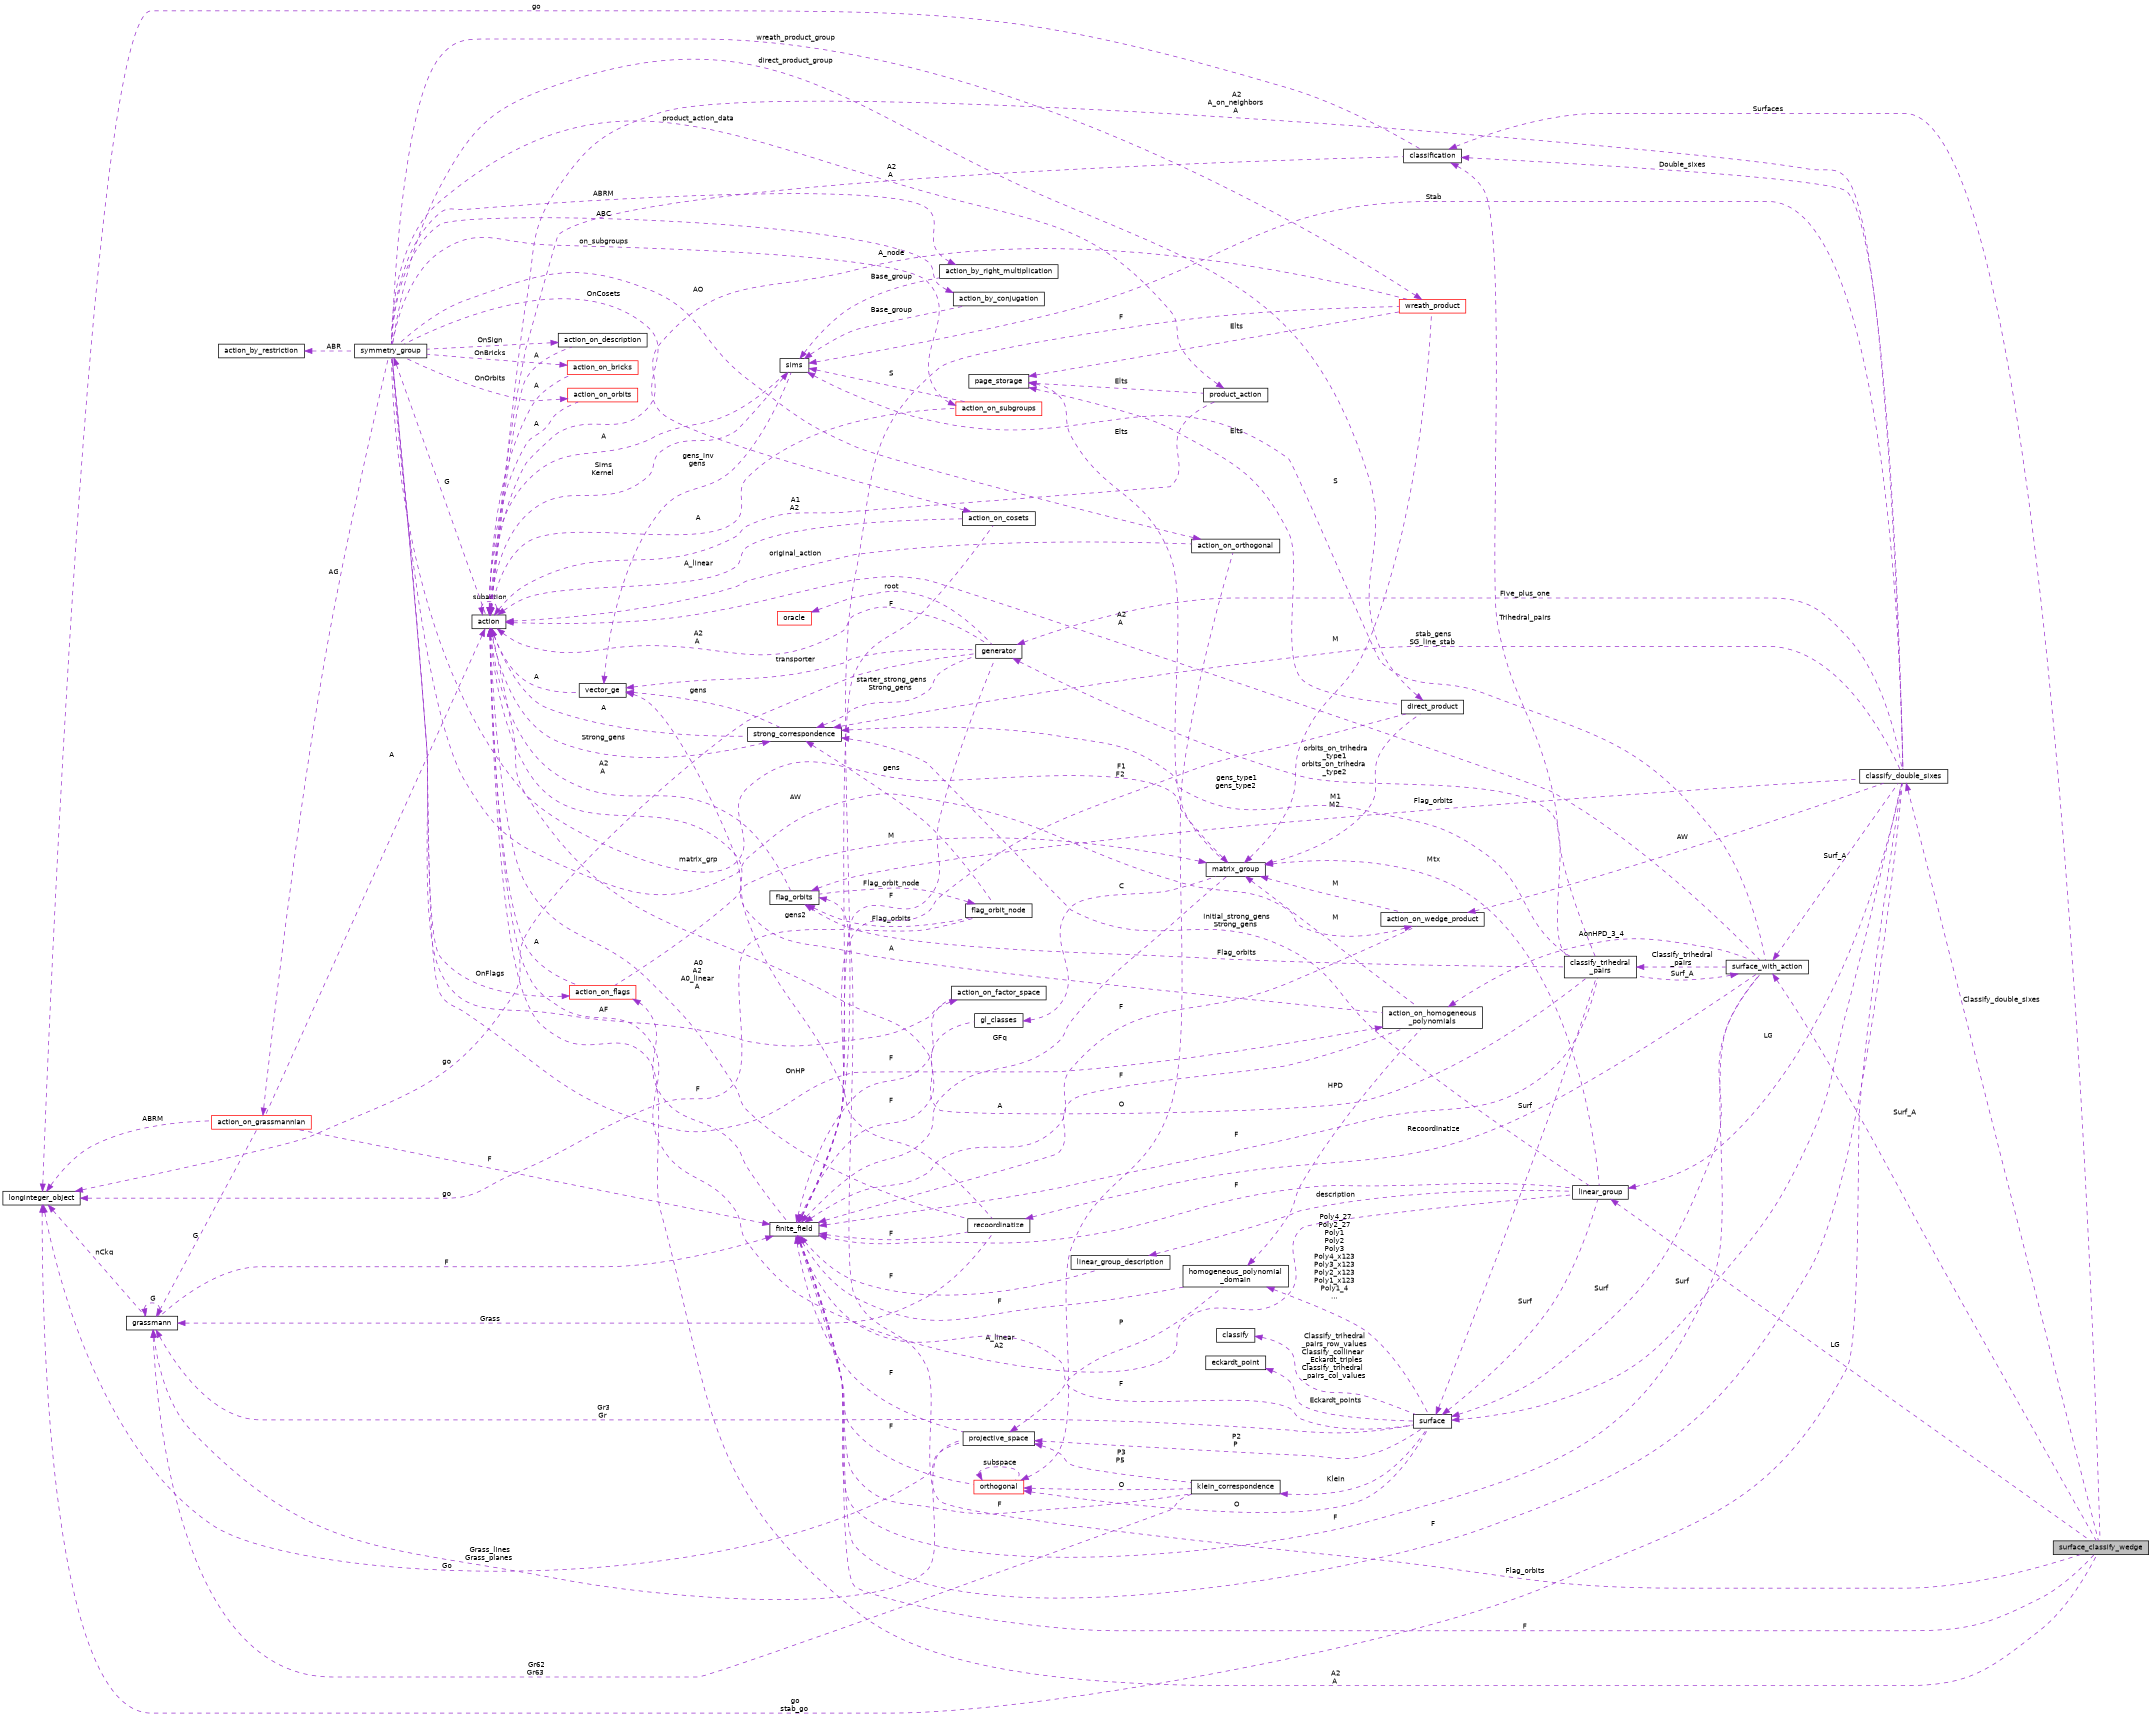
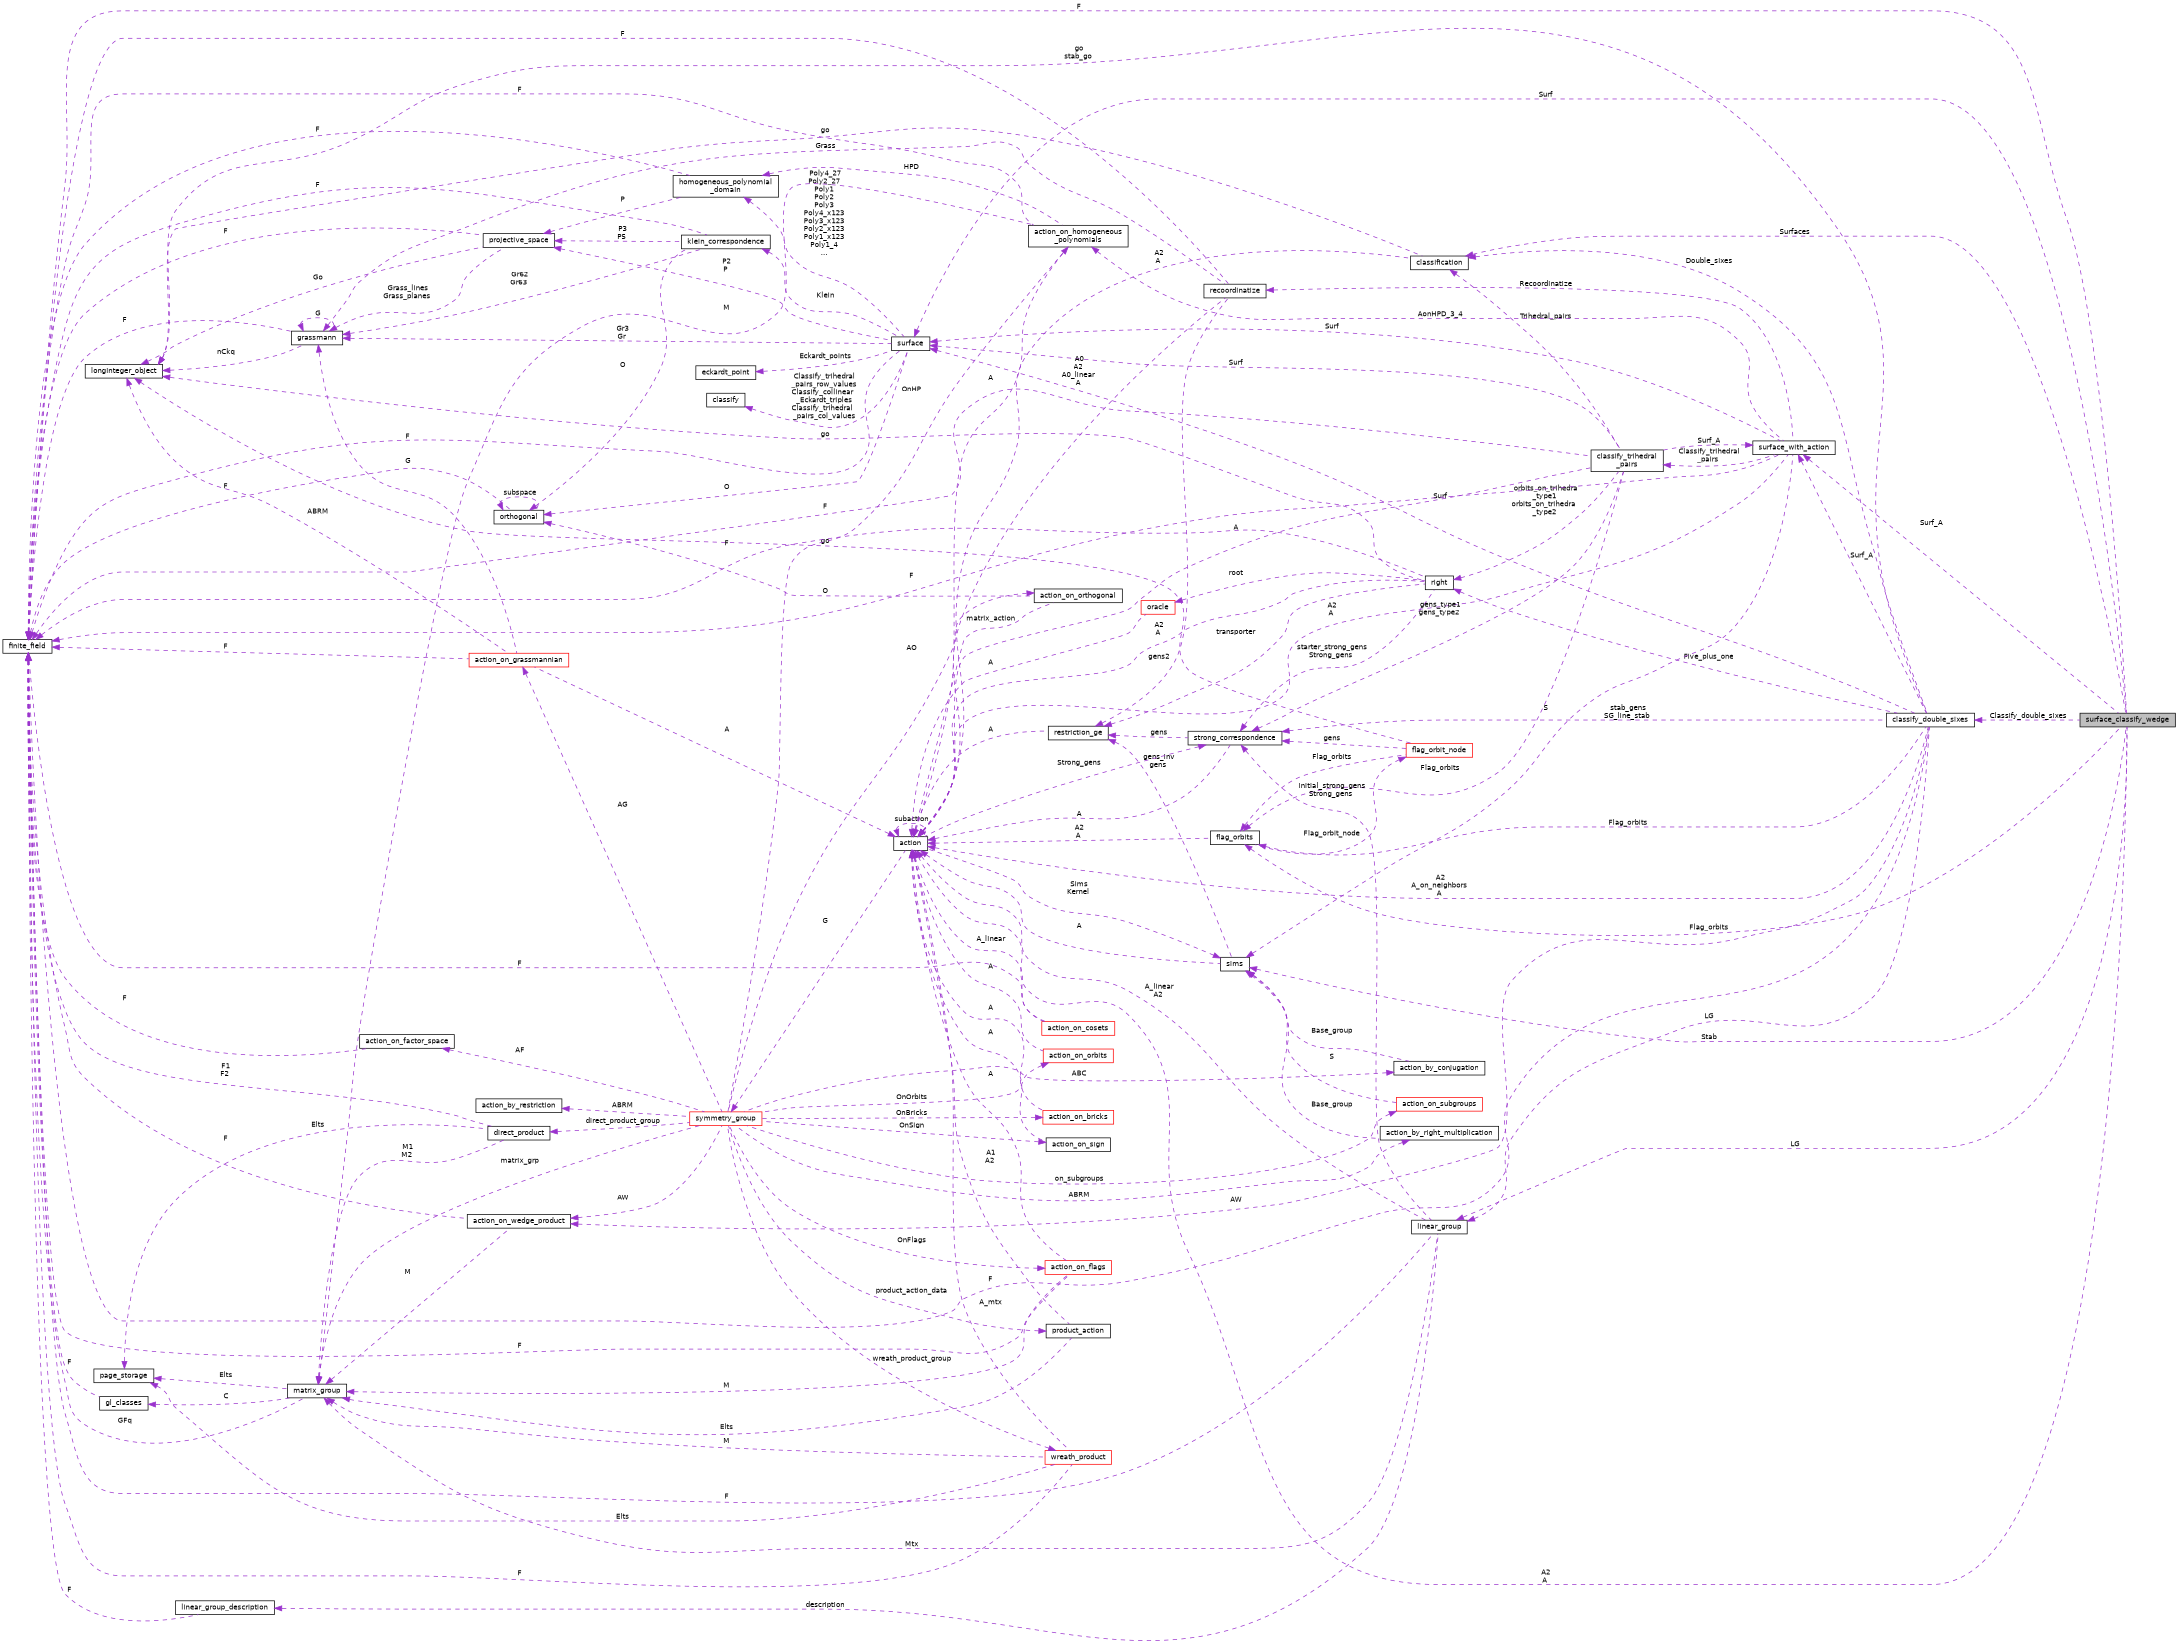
(1583, 202) -> (1791, 1041)
(890, 253) -> (990, 1302)
(603, 340) -> (1078, 1145)
(333, 347) -> (622, 1105)
(391, 351) -> (726, 1119)
(1120, 388) -> (722, 1434)
(663, 413) -> none
(999, 519) -> (1078, 1028)
(728, 525) -> (982, 675)
(794, 554) -> (990, 619)
(999, 651) -> (1439, 583)
(603, 690) -> (1078, 733)
(999, 911) -> (1439, 750)
(695, 1120) -> (247, 1356)
(1542, 1318) -> (1658, 99)
(999, 1487) -> (519, 517)
